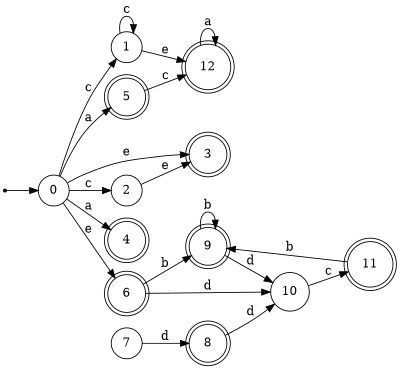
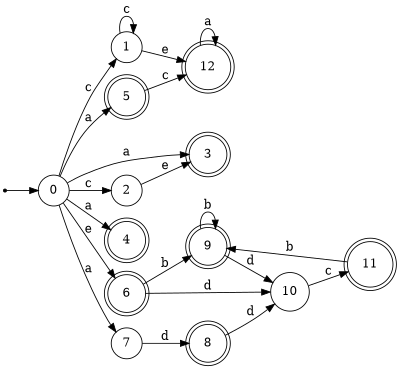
(127, 152) -> (127, 152)
none -> (82, 266)
